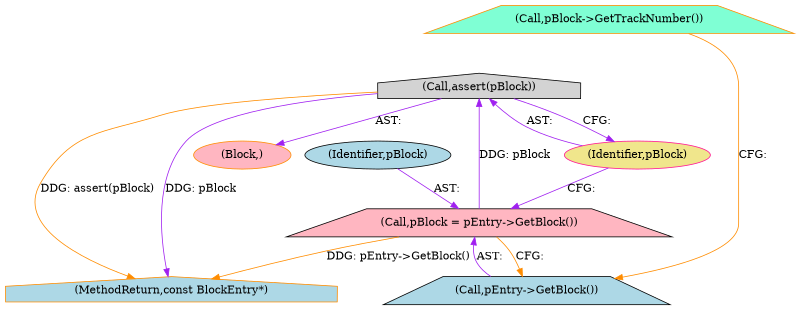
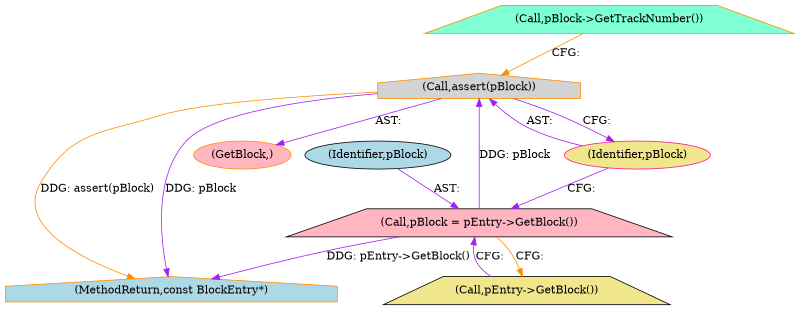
(479, 87) -> (479, 87)
(242, 155) -> (242, 155)
(739, 183) -> (546, 53)
(309, 255) -> (309, 255)
(492, 257) -> (492, 257)
(527, 291) -> (527, 291)
